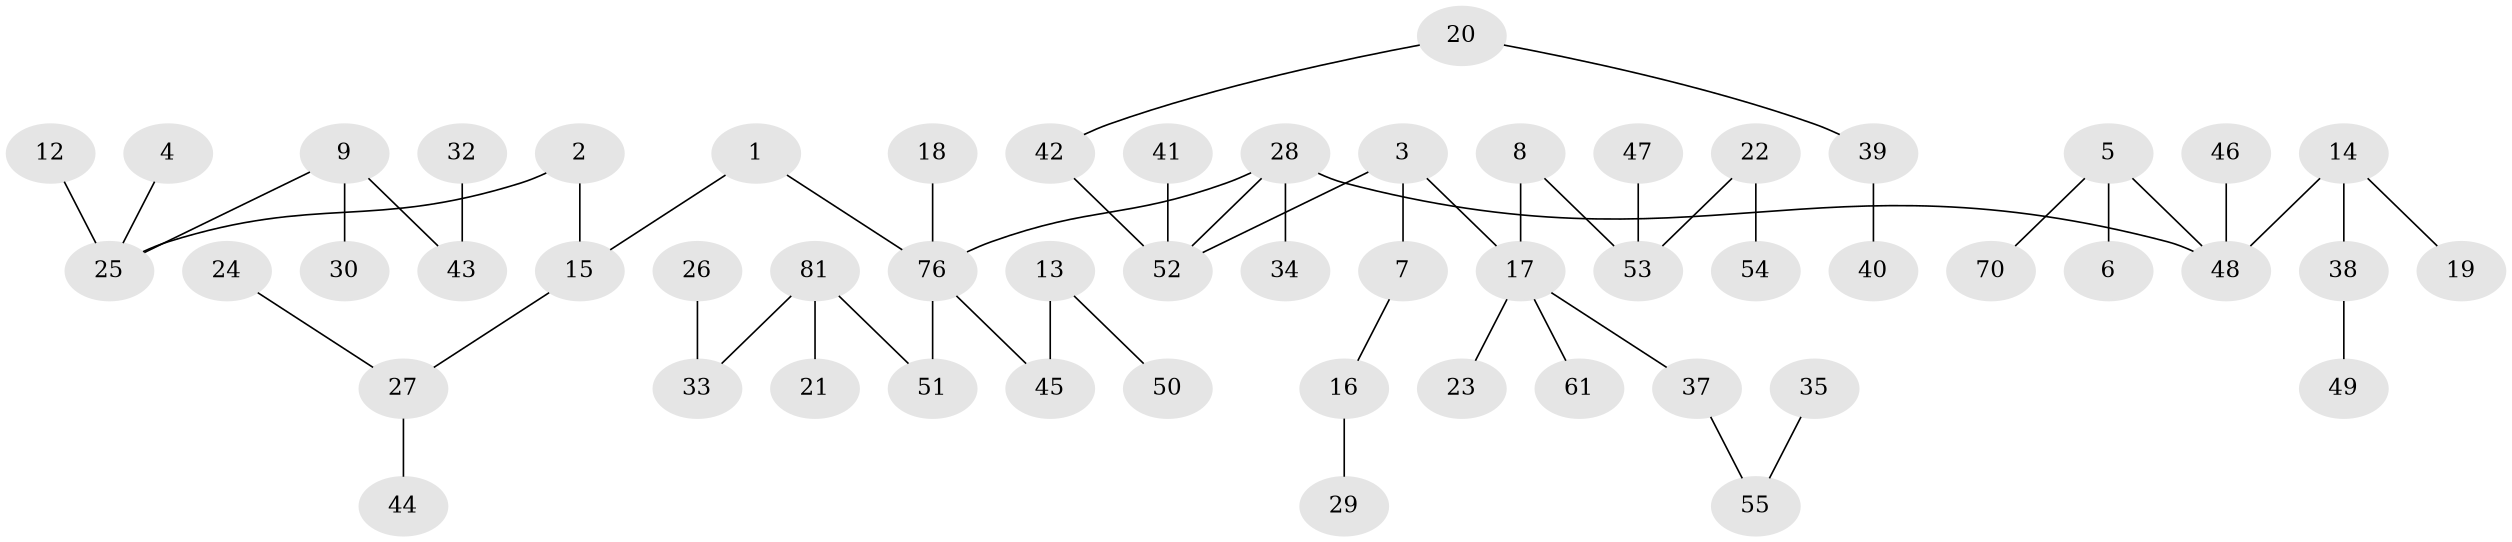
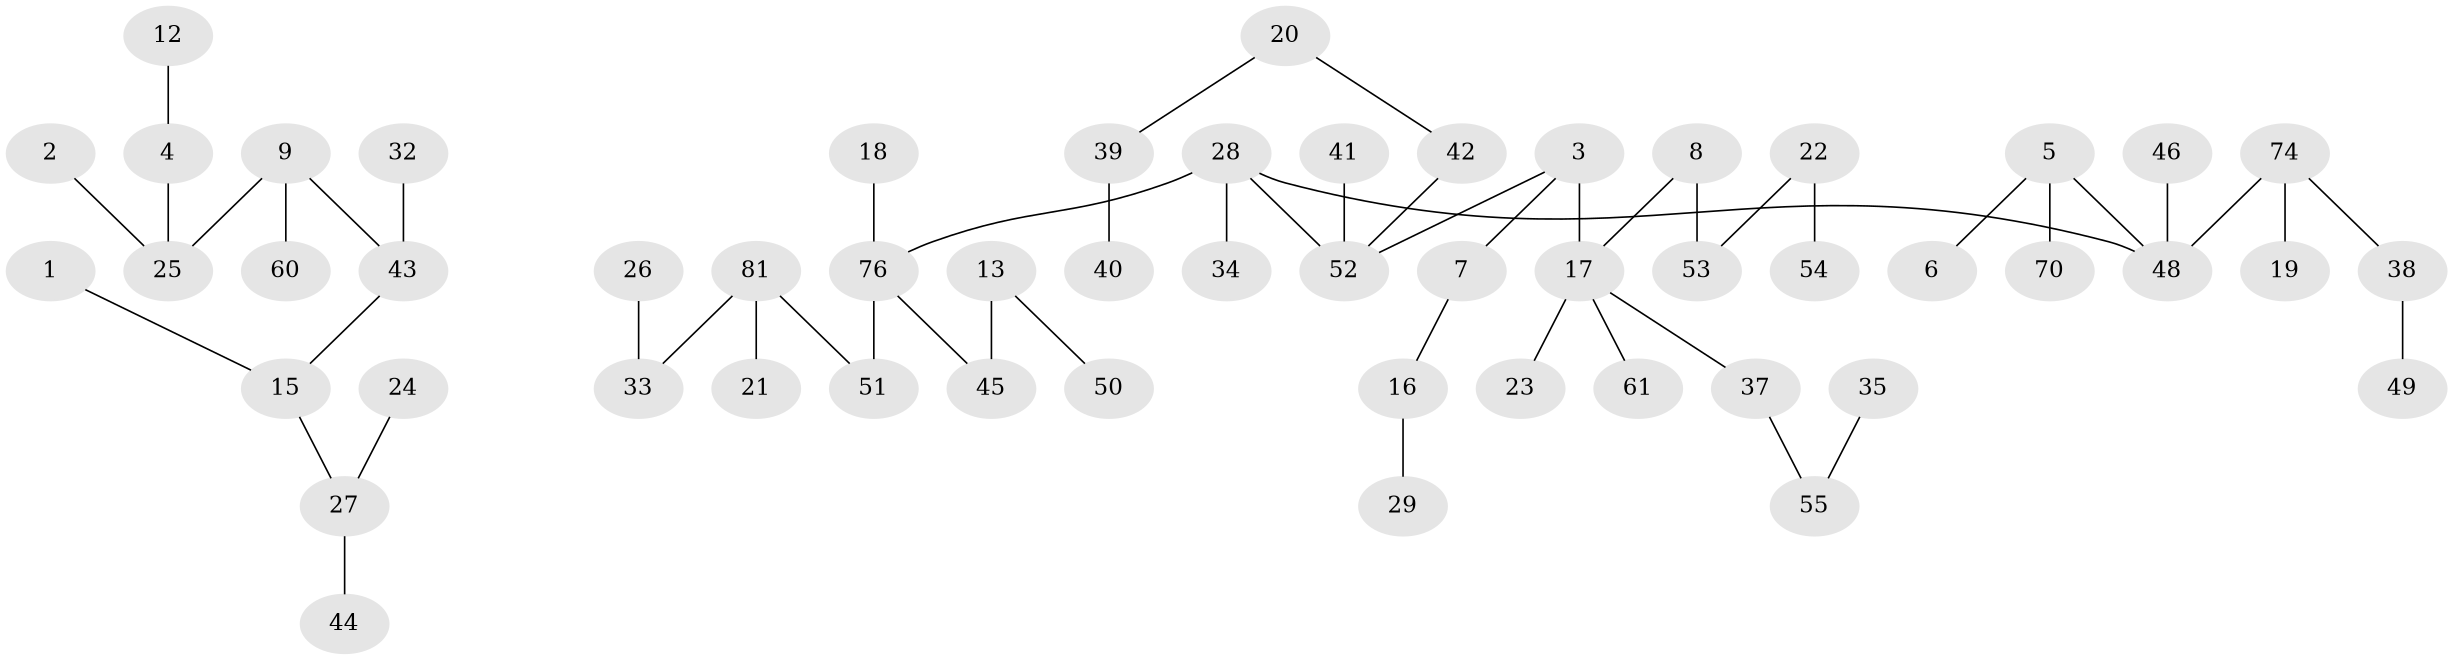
(1638, 154) -> none
(2344, 154) -> (2285, 154)
(80, 212) -> (168, 95)
(580, 212) -> (345, 330)
(845, 212) -> none
(345, 271) -> (286, 271)
